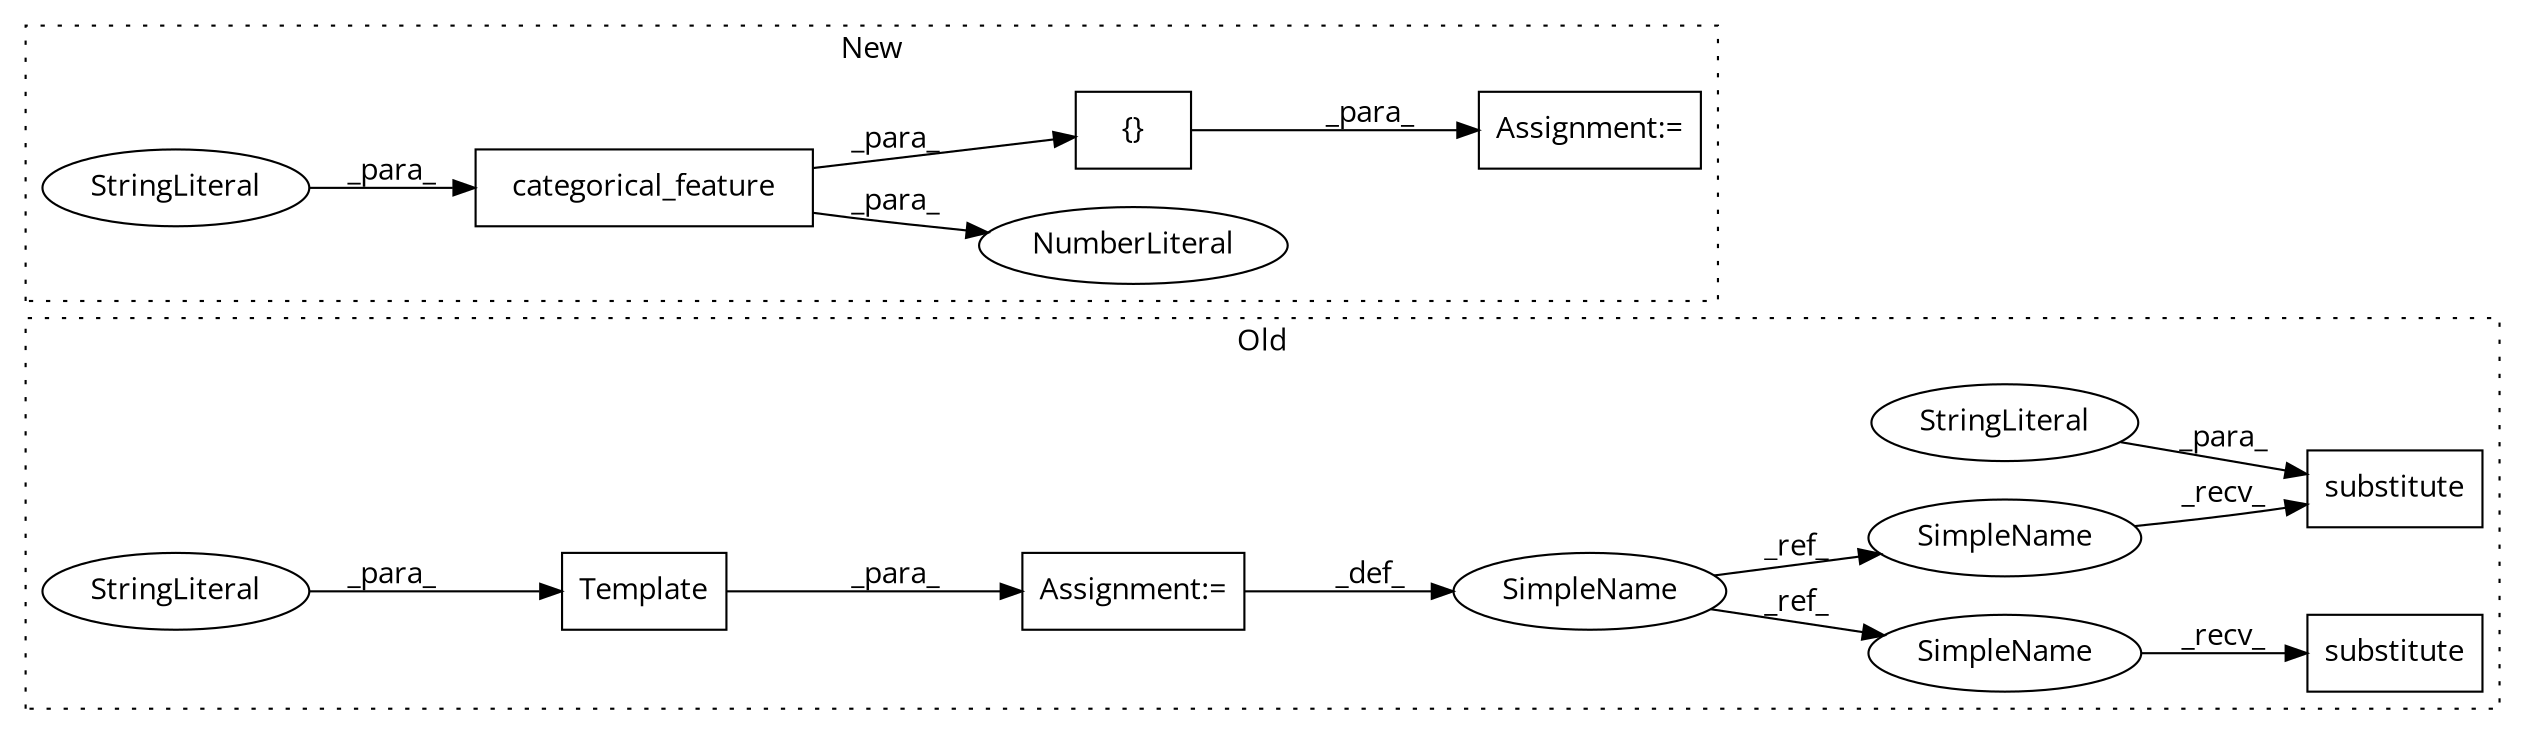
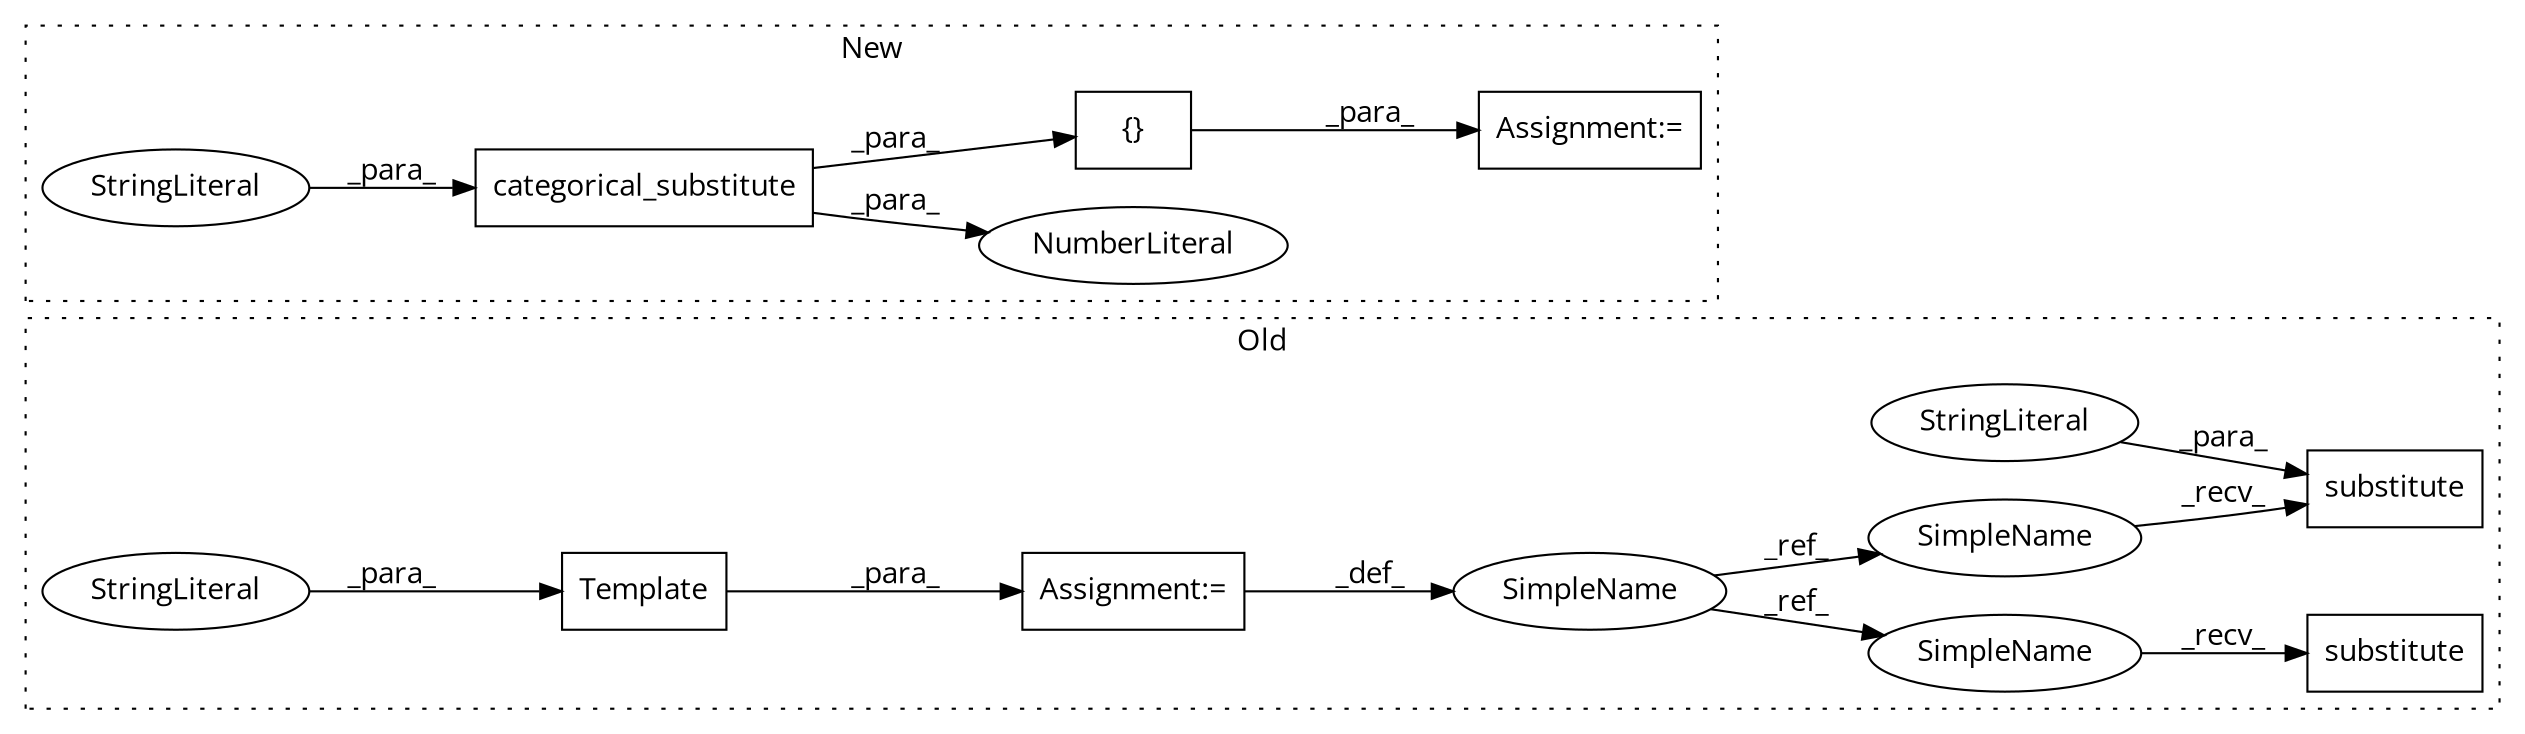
(644, 188) -> (644, 188)
